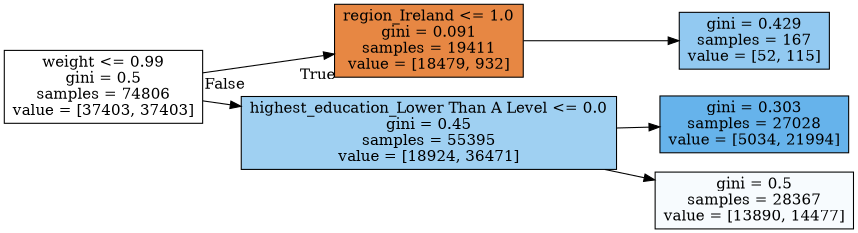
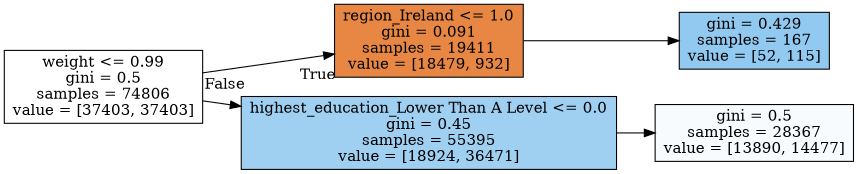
(754, 124) -> none
